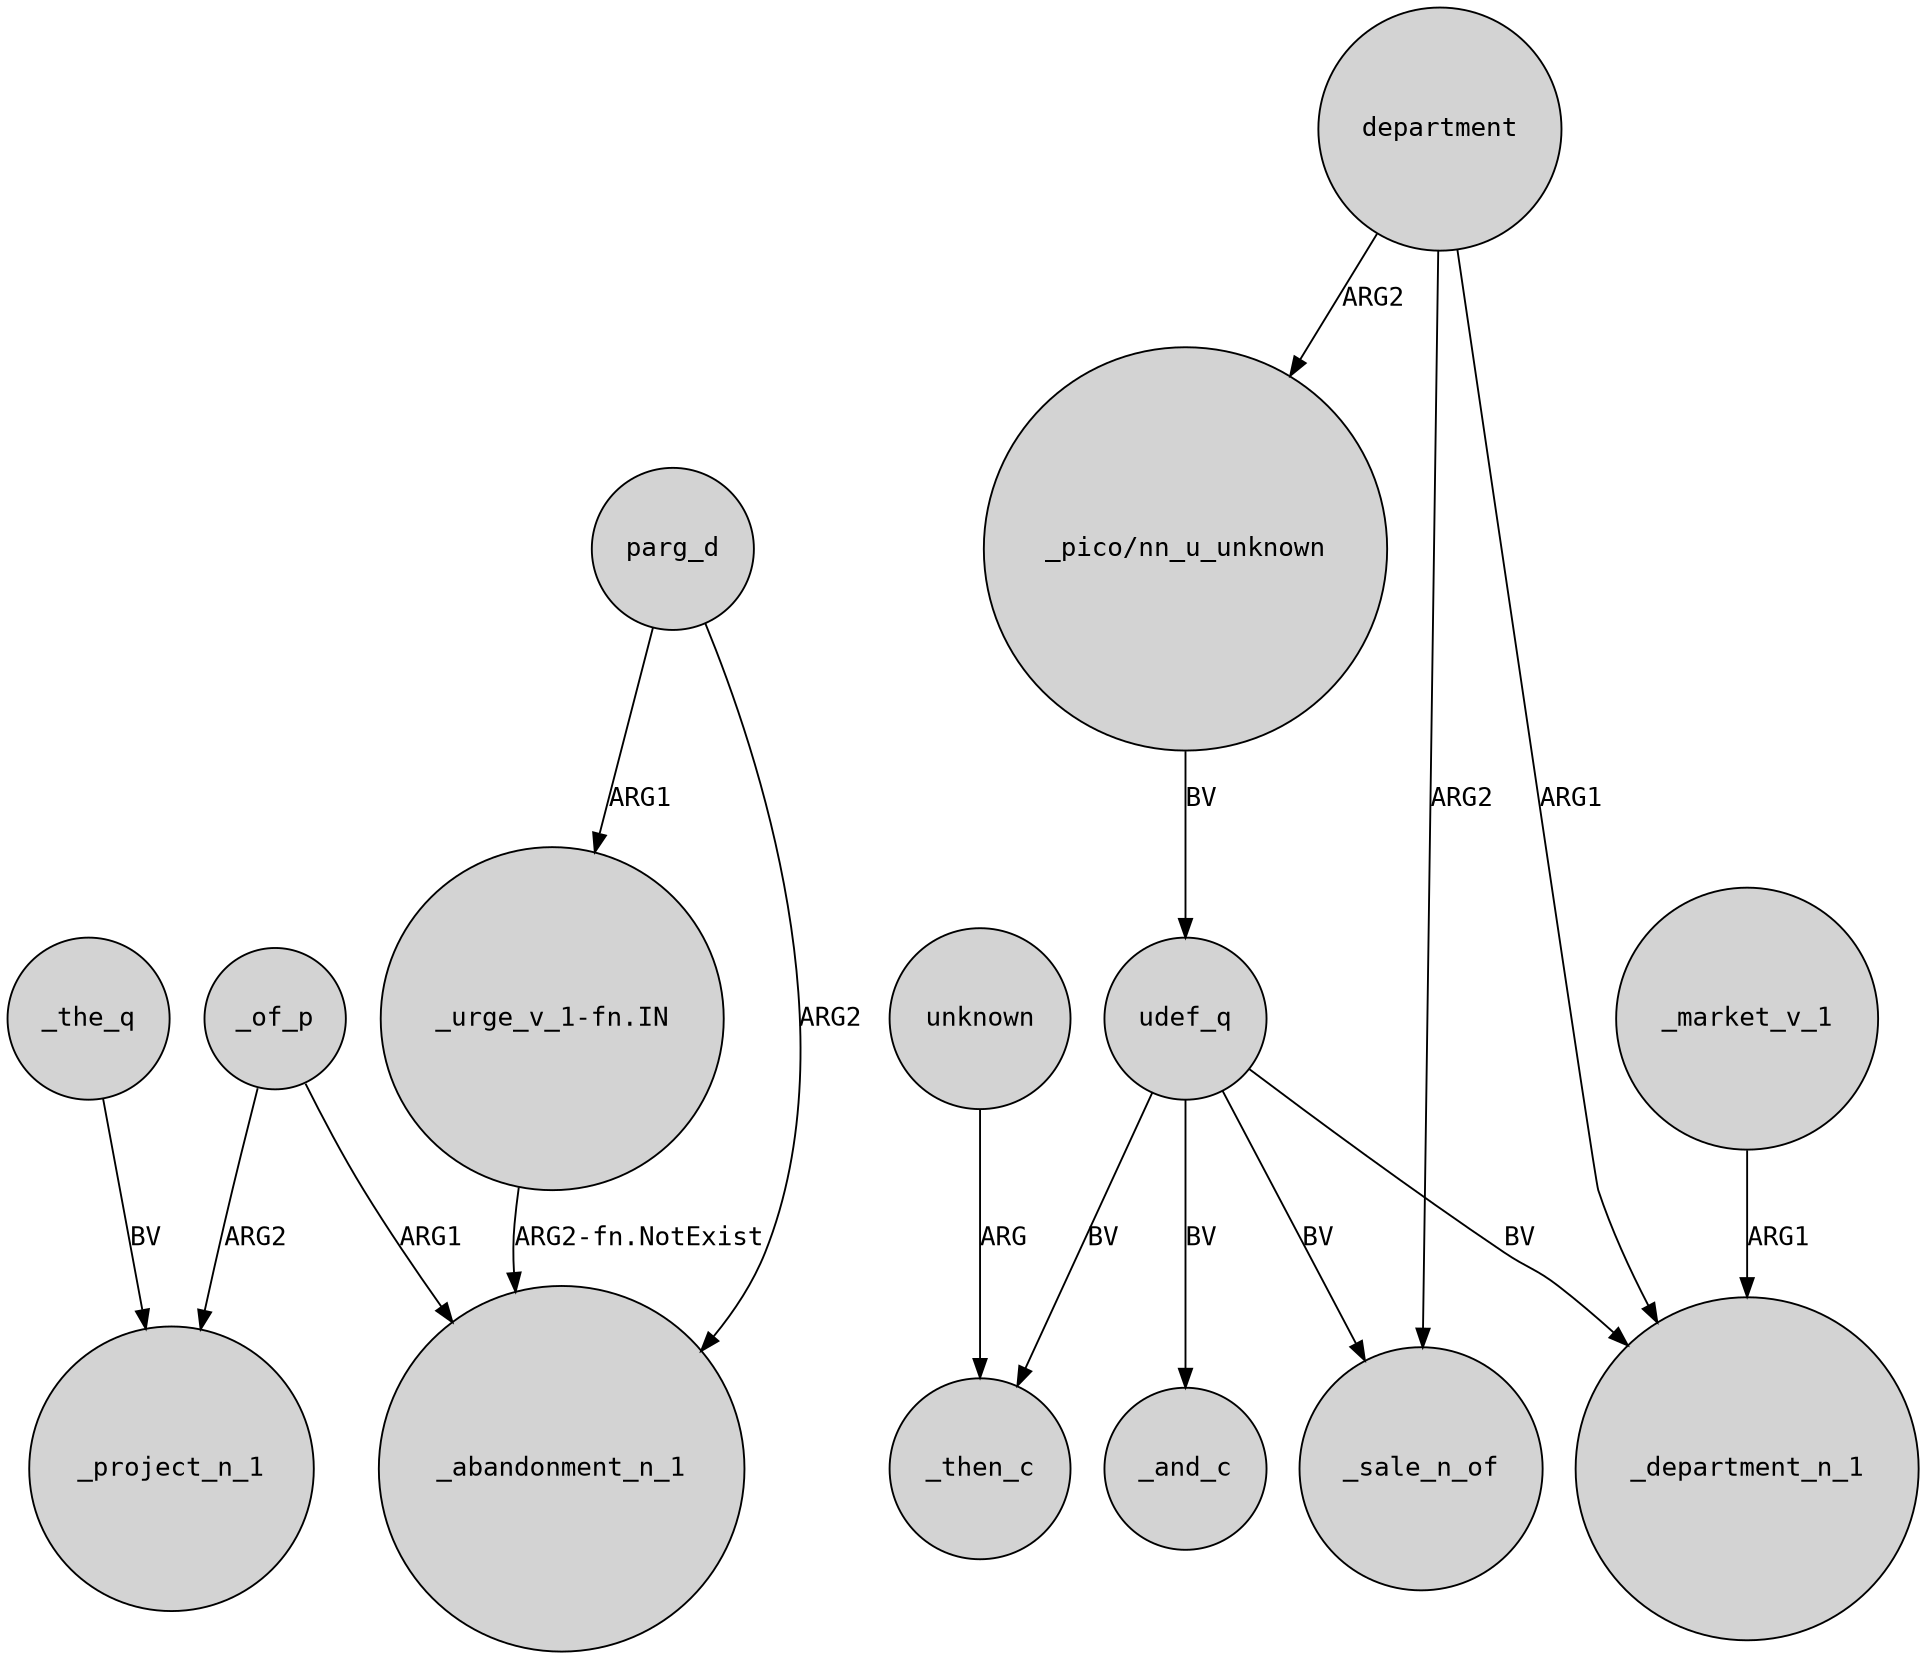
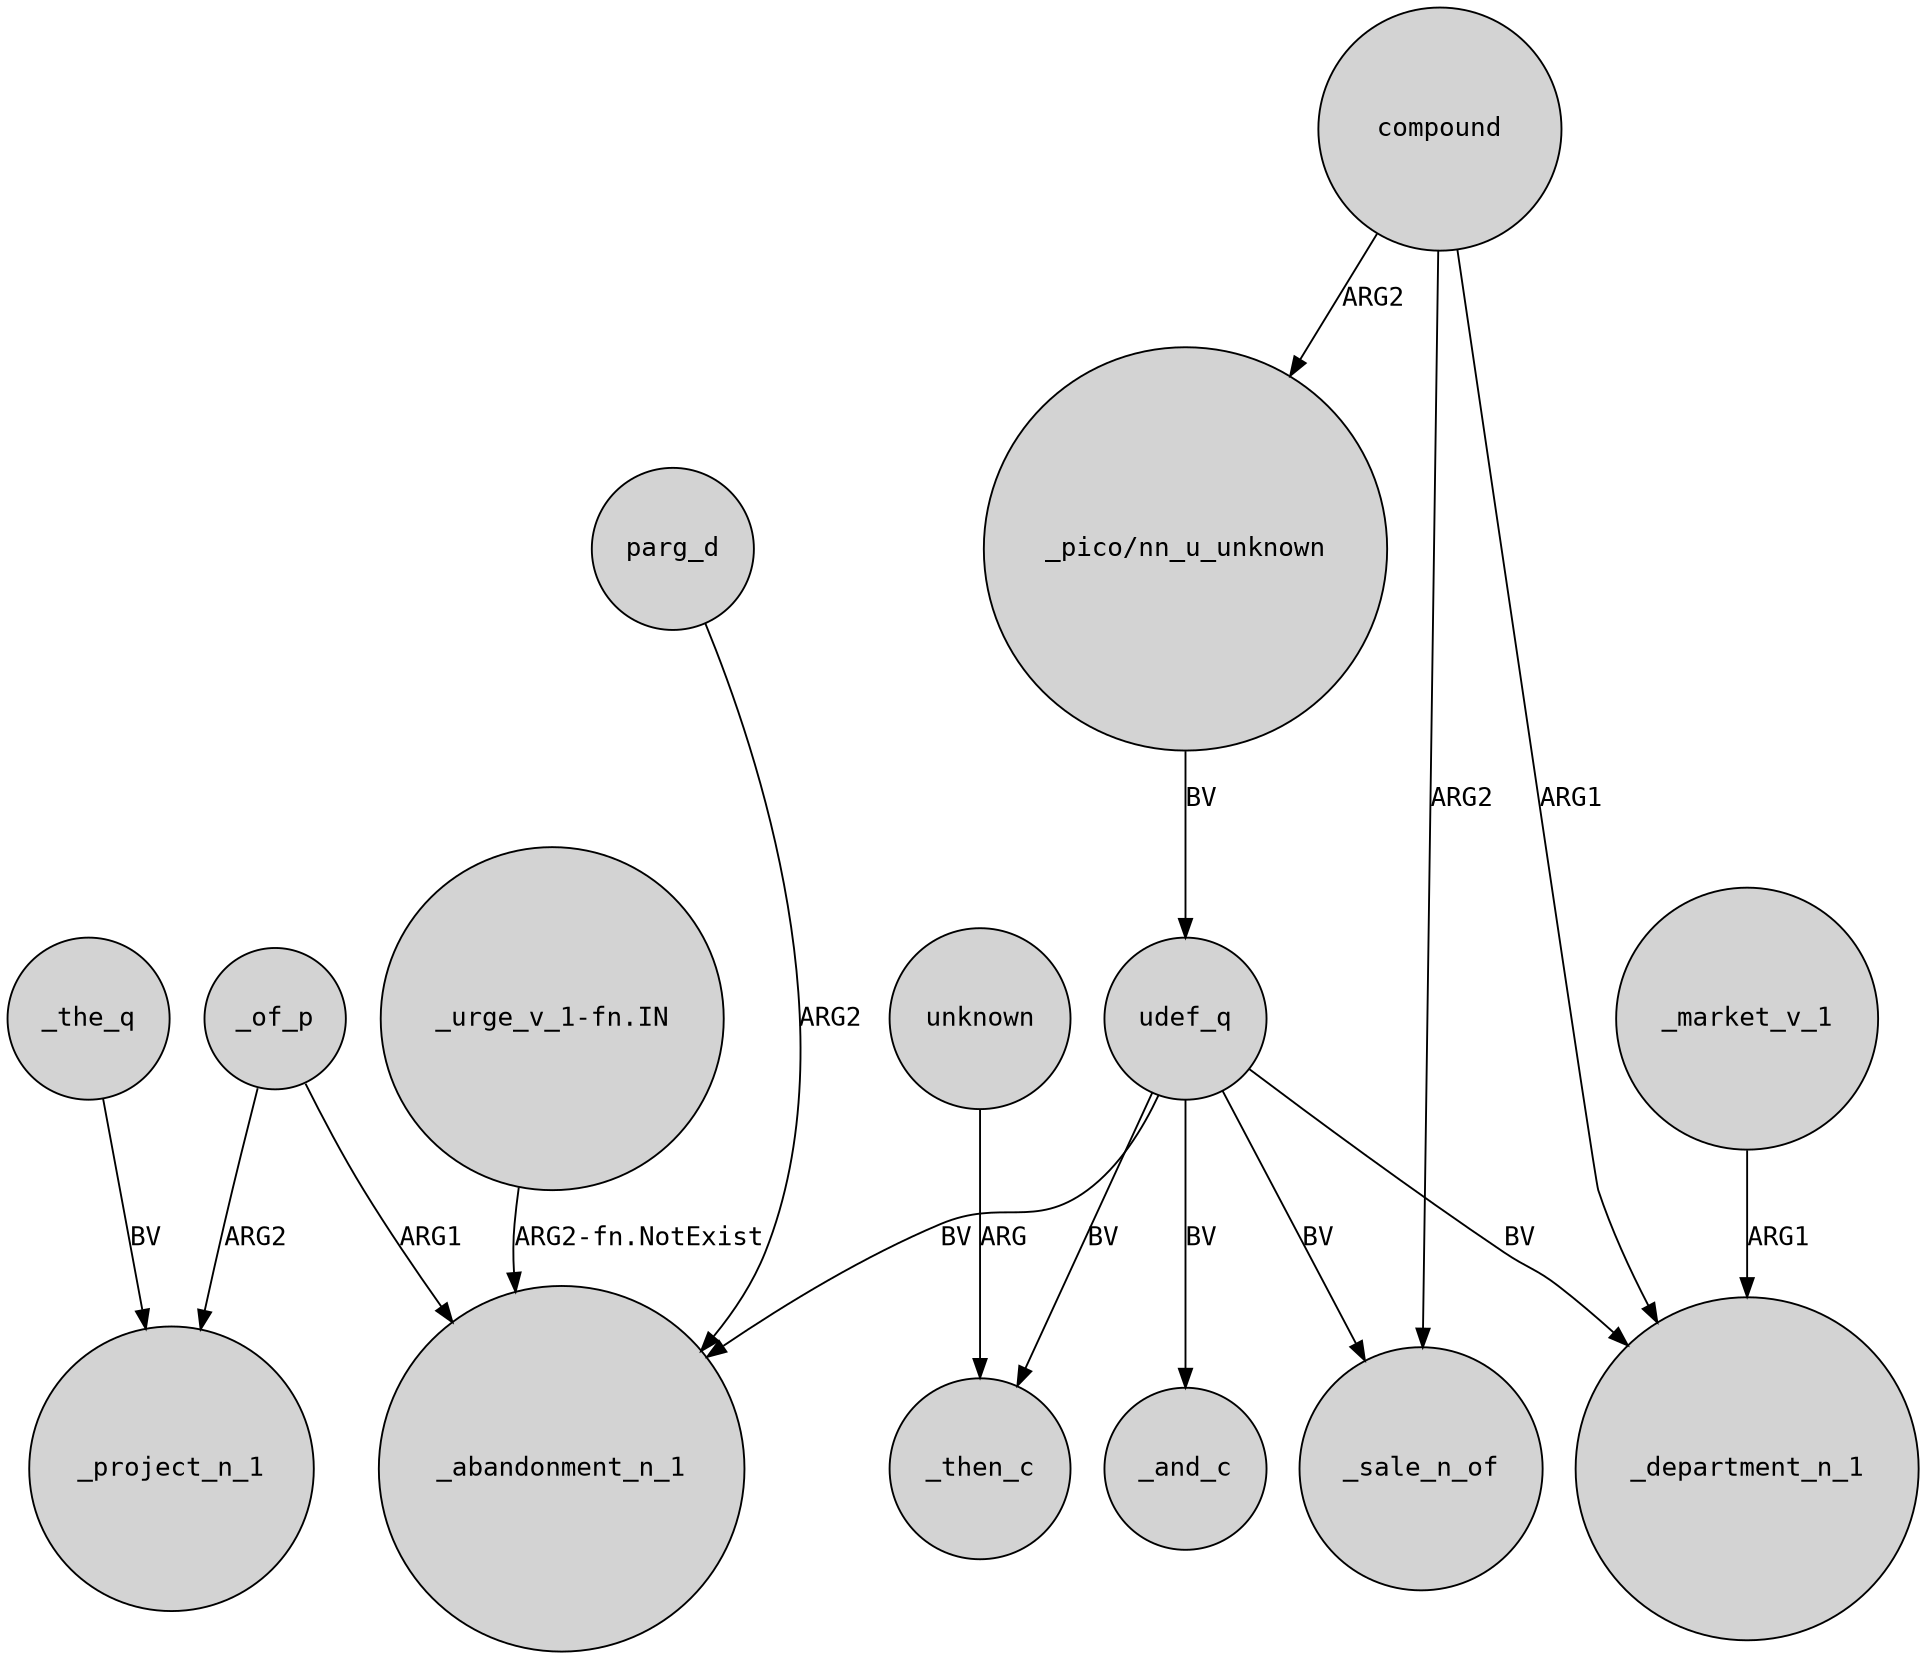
(1440, 129) -> (1440, 129)
(626, 730) -> none
none -> (952, 1220)
